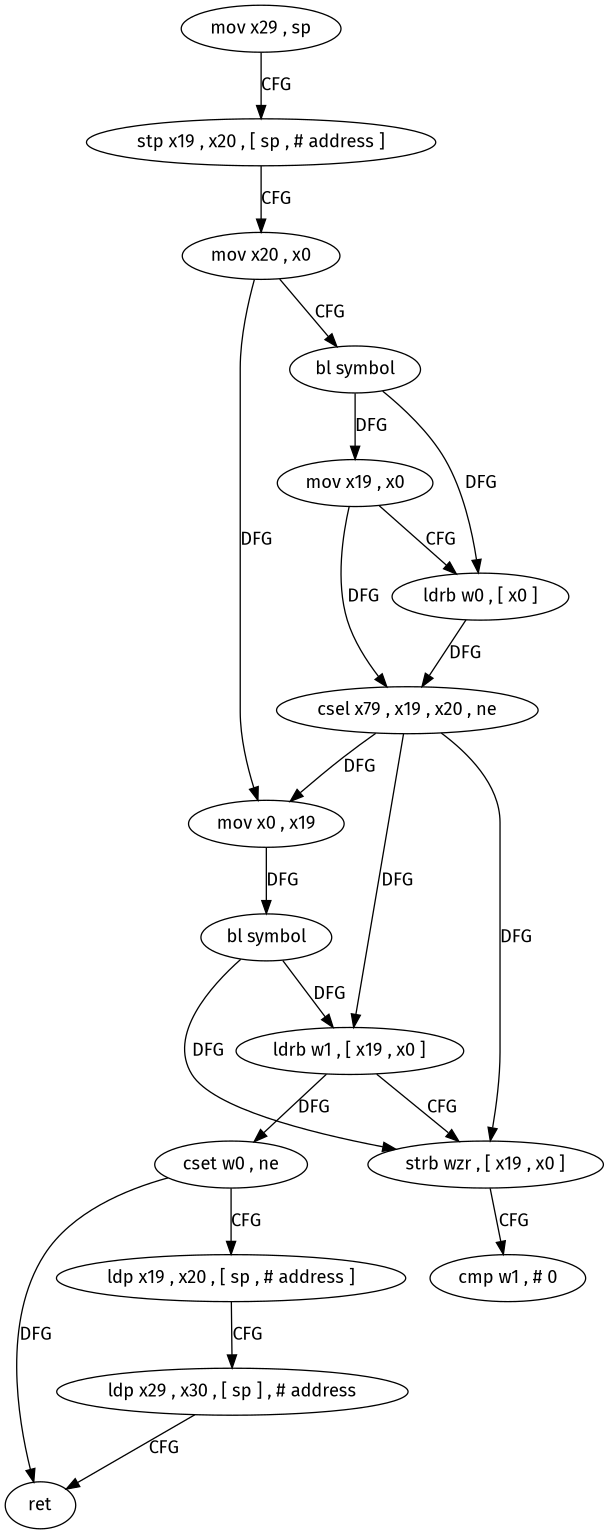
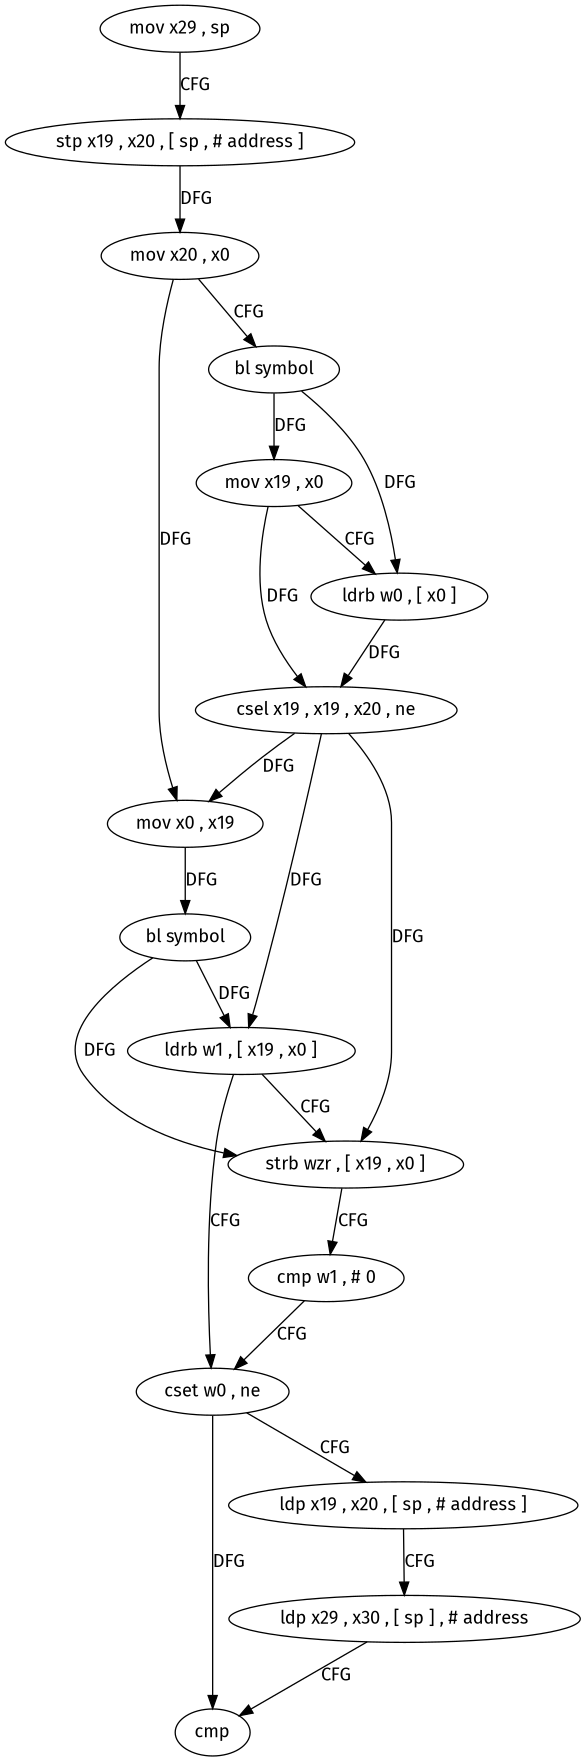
(277, 199) -> (196, 199)
(407, 710) -> (326, 710)
(314, 1108) -> (226, 1221)
none -> (274, 1330)
(40, 1505) -> (213, 1732)
